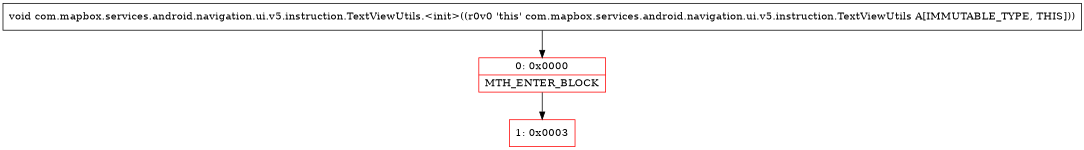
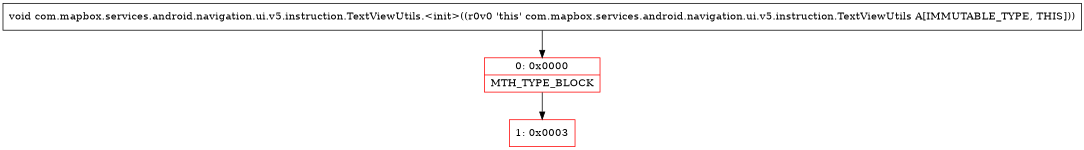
(542, 83) -> (542, 83)
